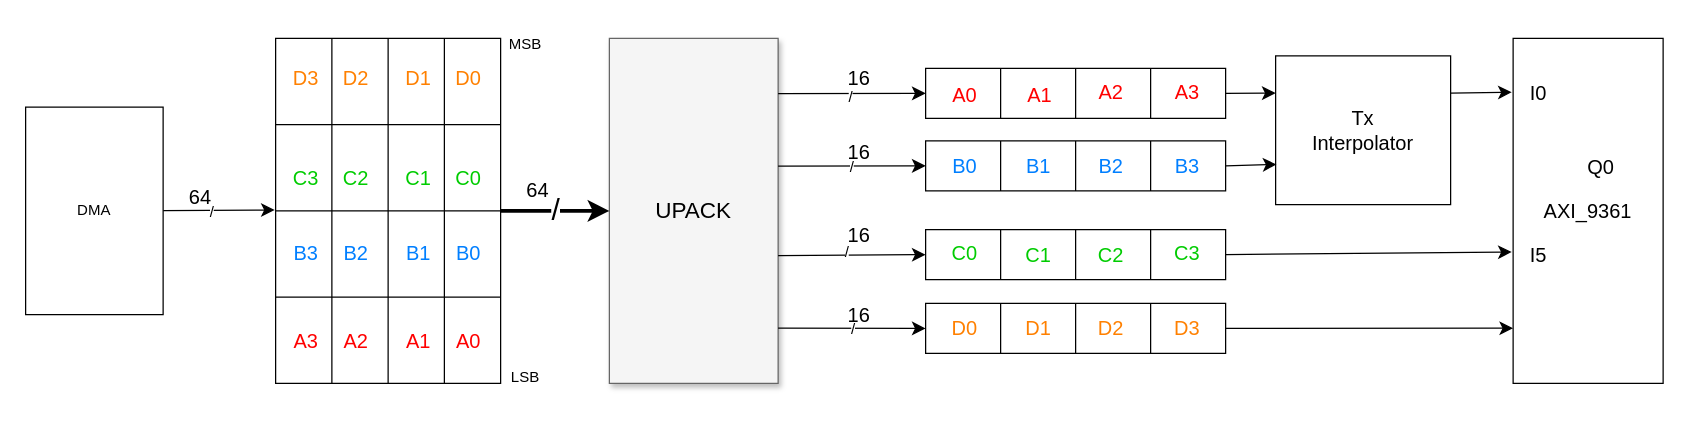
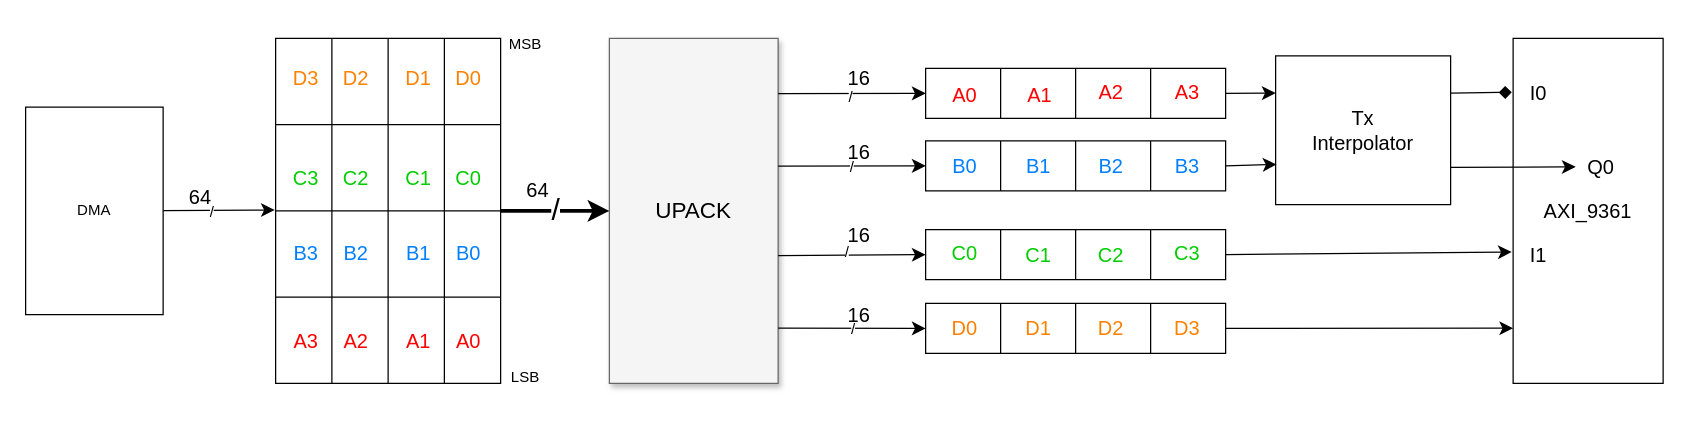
(1500, 92) -> (1499, 92)
none -> (1509, 167)
(1539, 254) -> (1539, 254)
